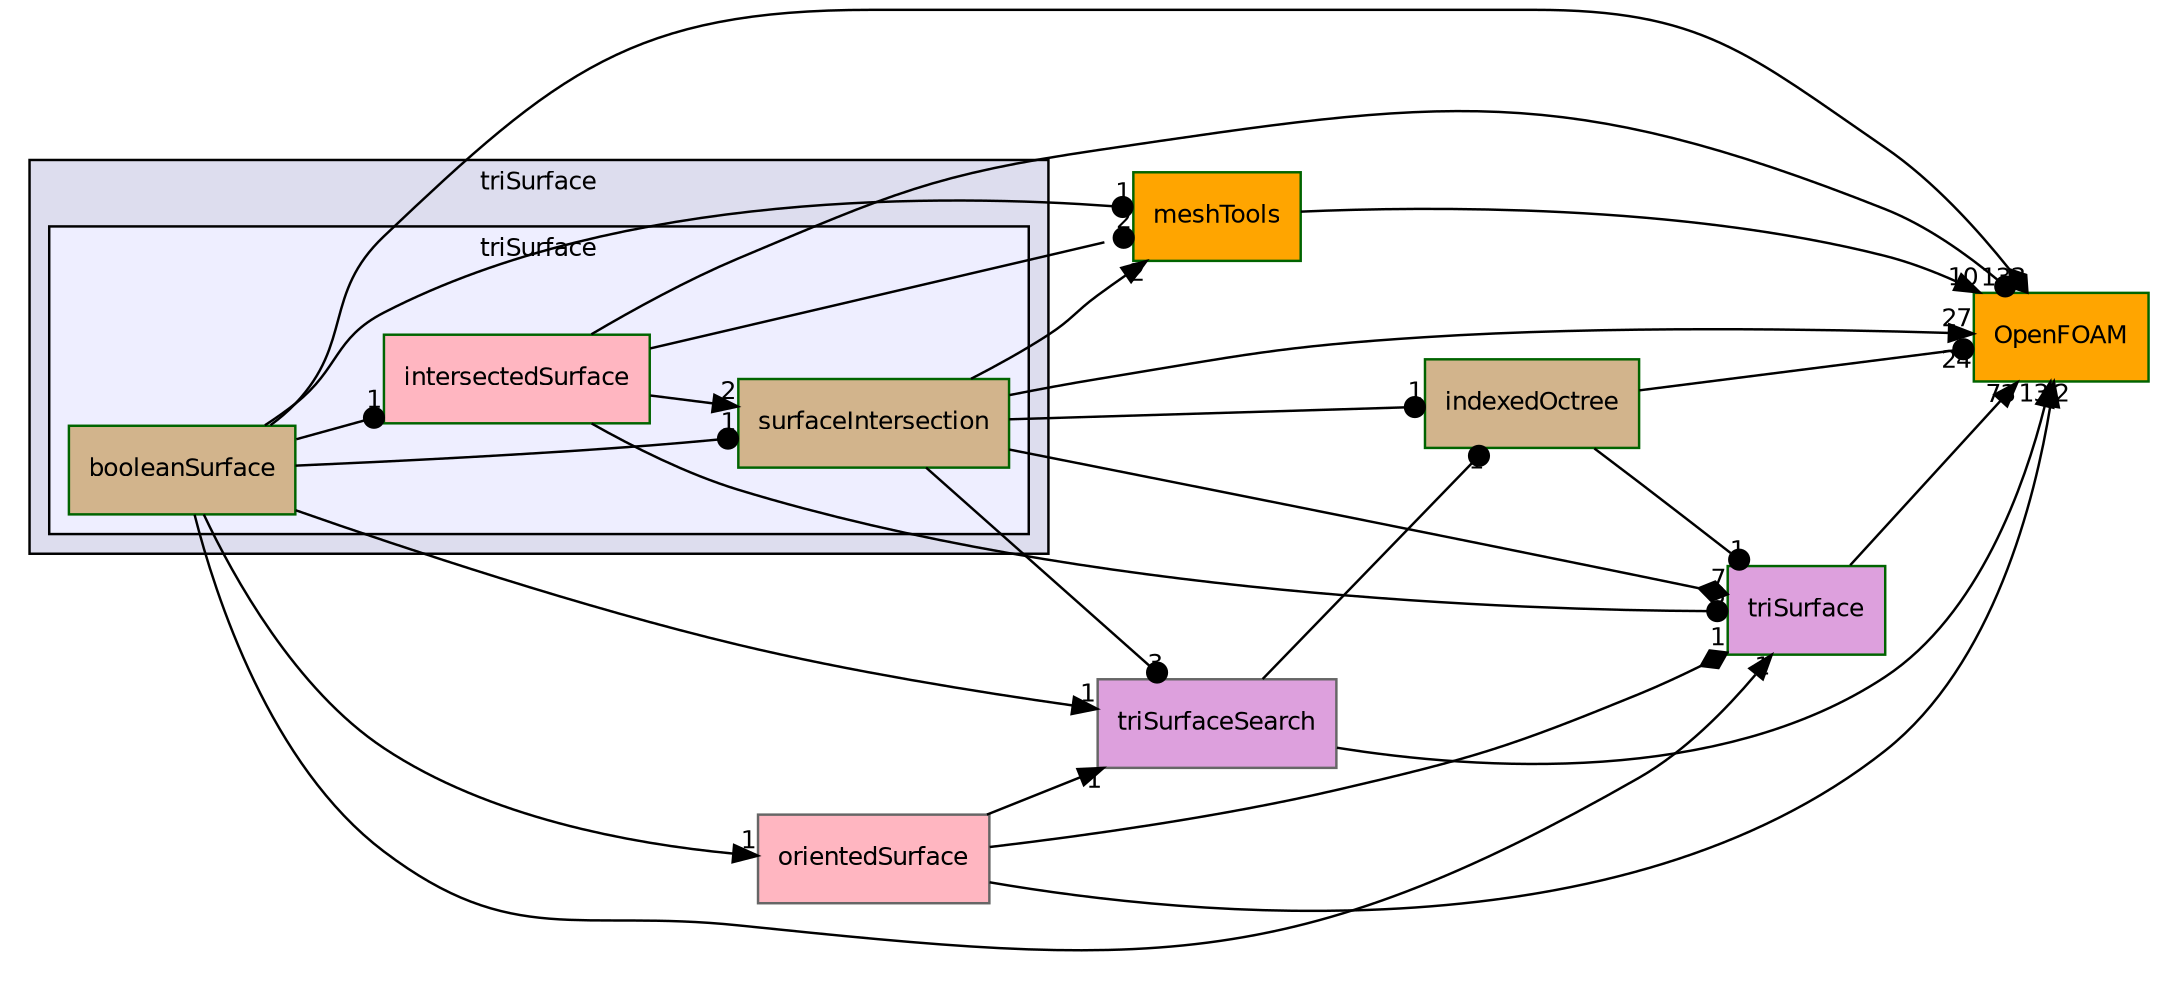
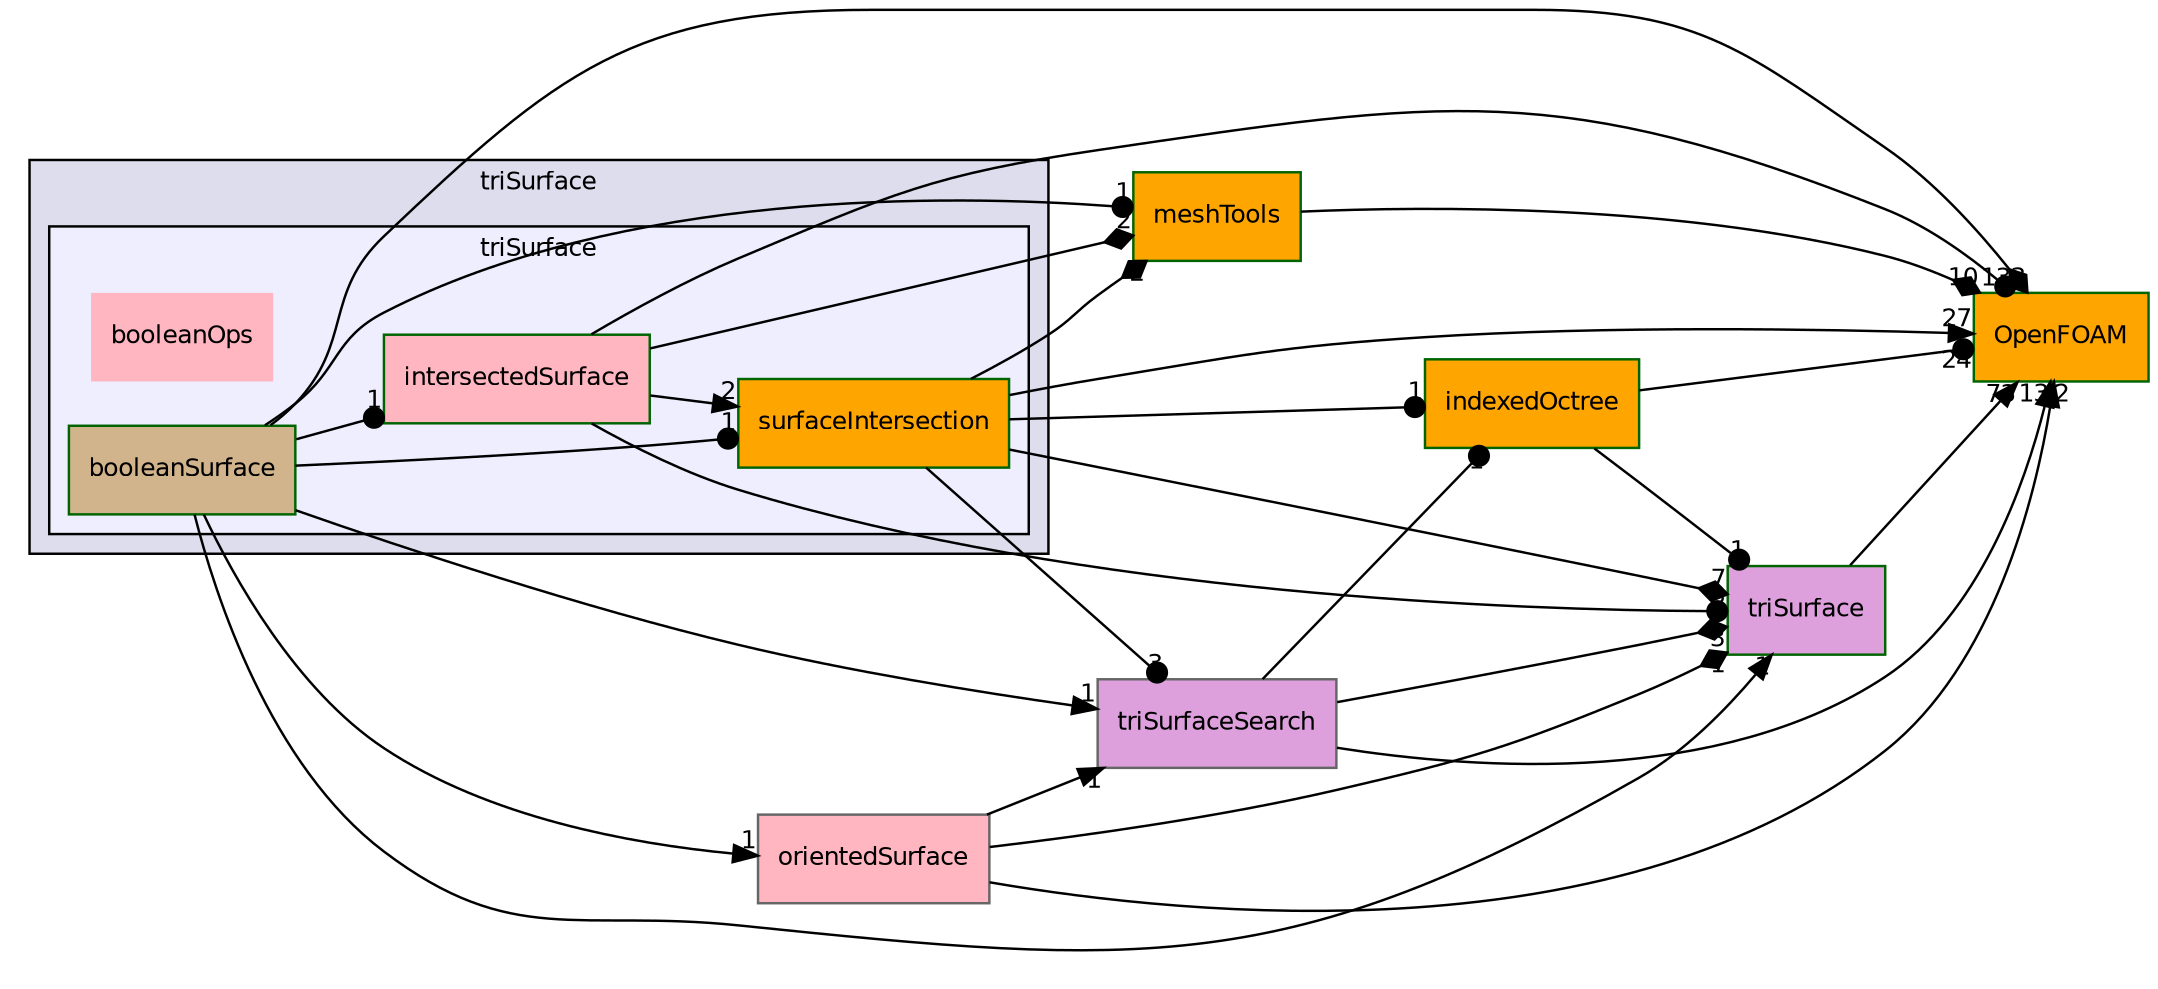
(1633, 217) -> (1633, 217)
(877, 295) -> (877, 295)
(1063, 324) -> (1063, 324)
none -> (182, 337)
(1532, 404) -> (1532, 404)
(874, 423) -> (874, 423)
none -> (1517, 668)
